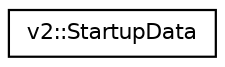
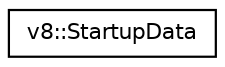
(112, 33) -> (112, 33)
